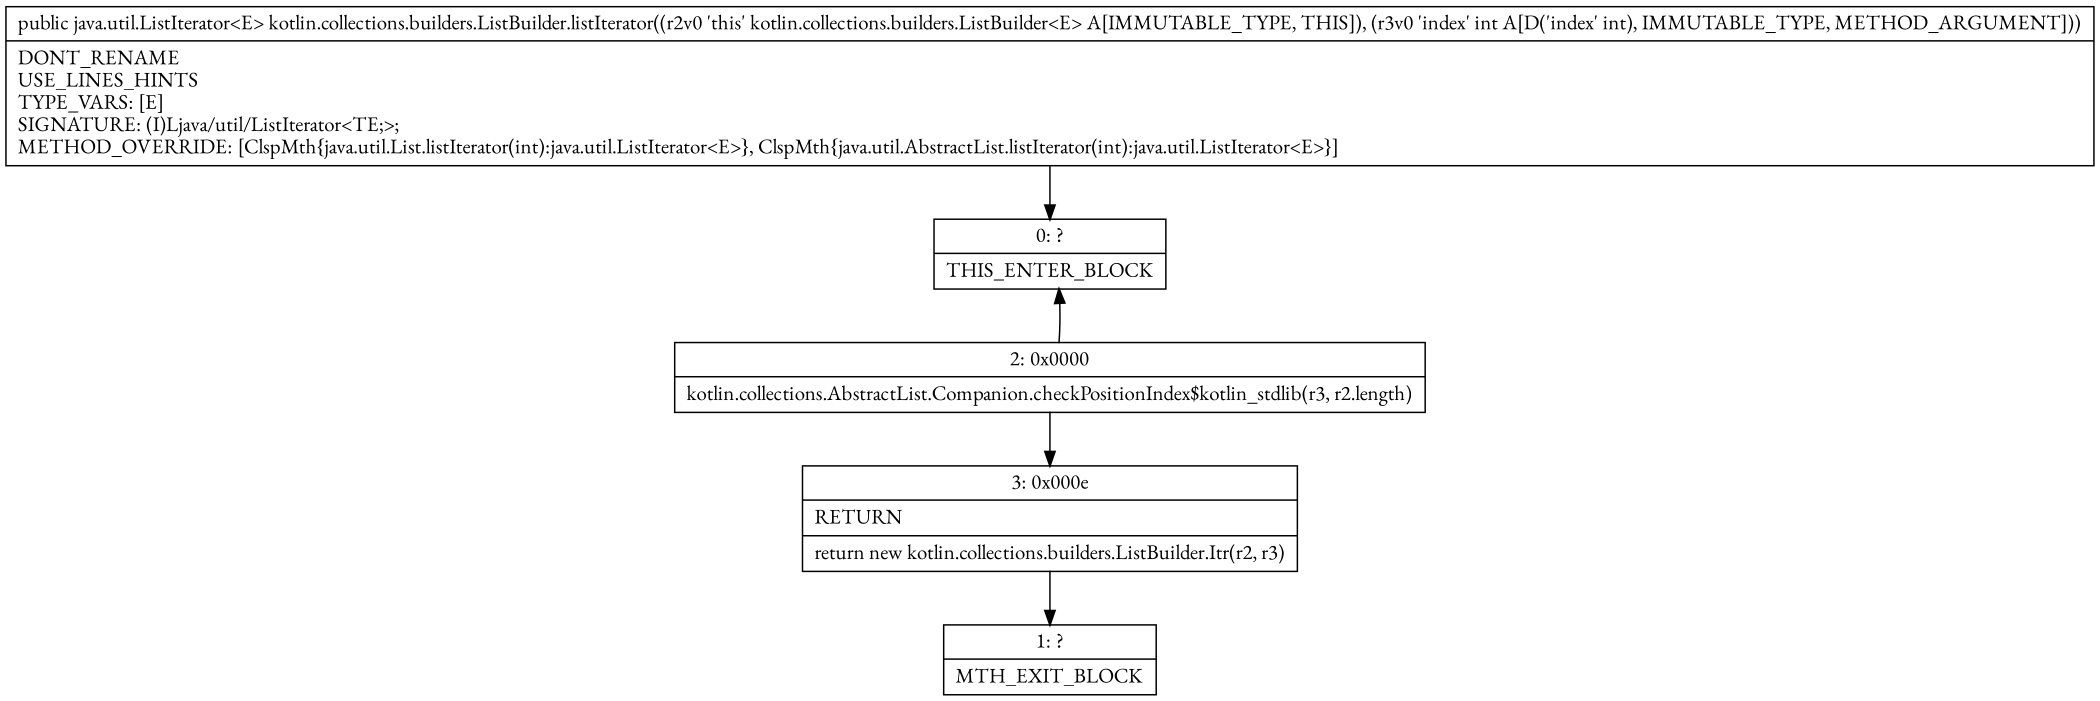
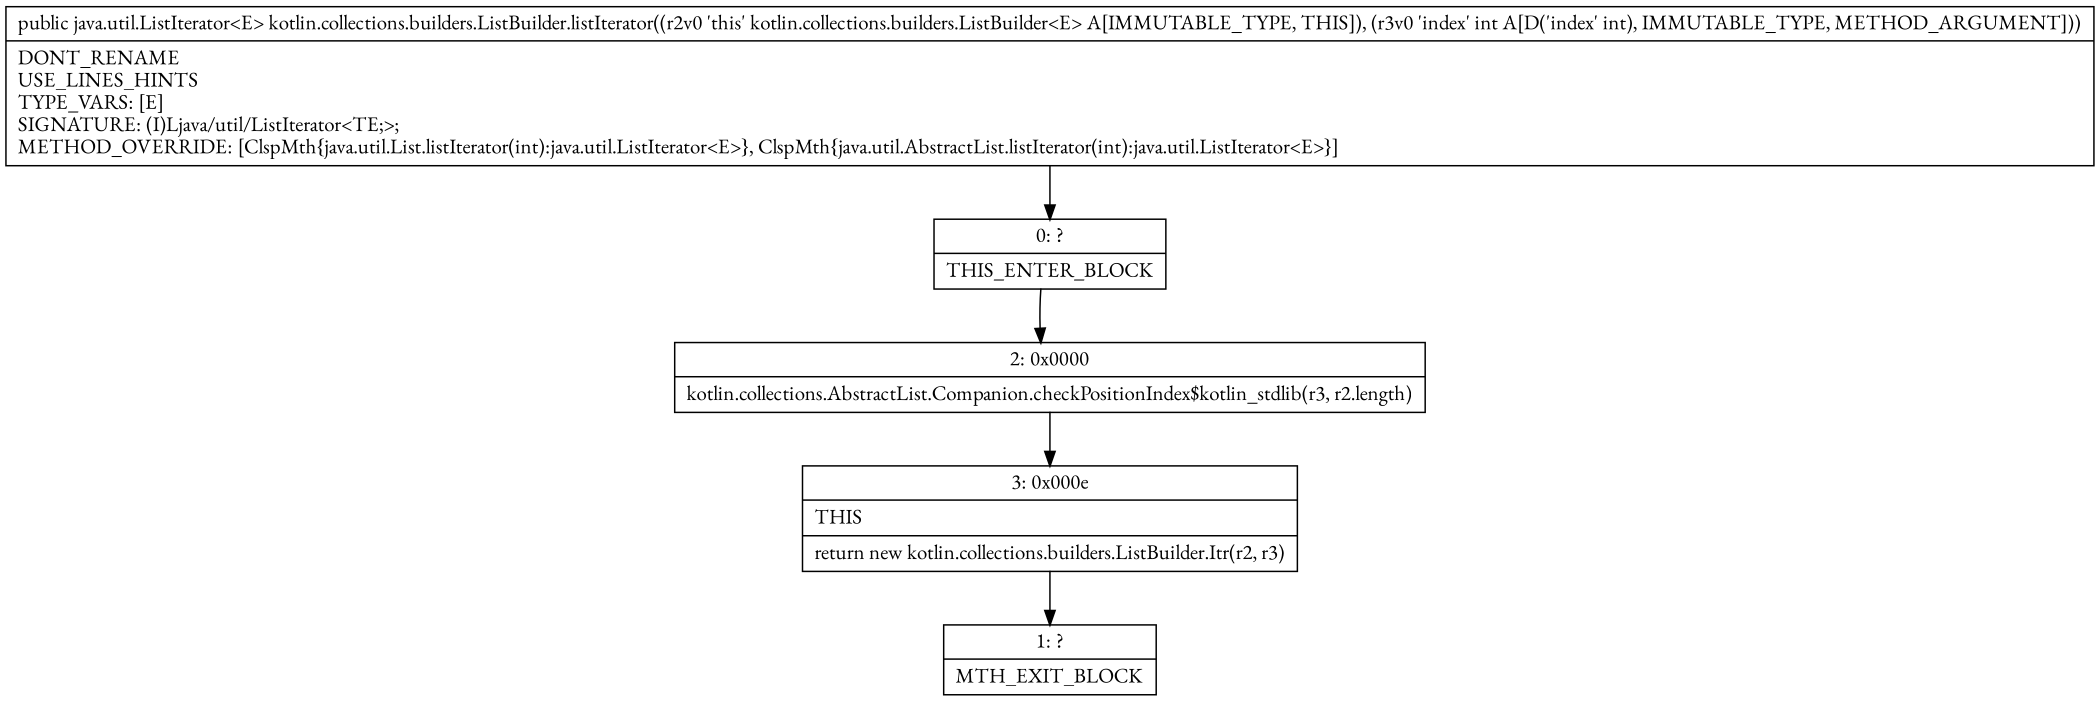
(1060, 323) -> (1040, 308)
(859, 517) -> (839, 517)
